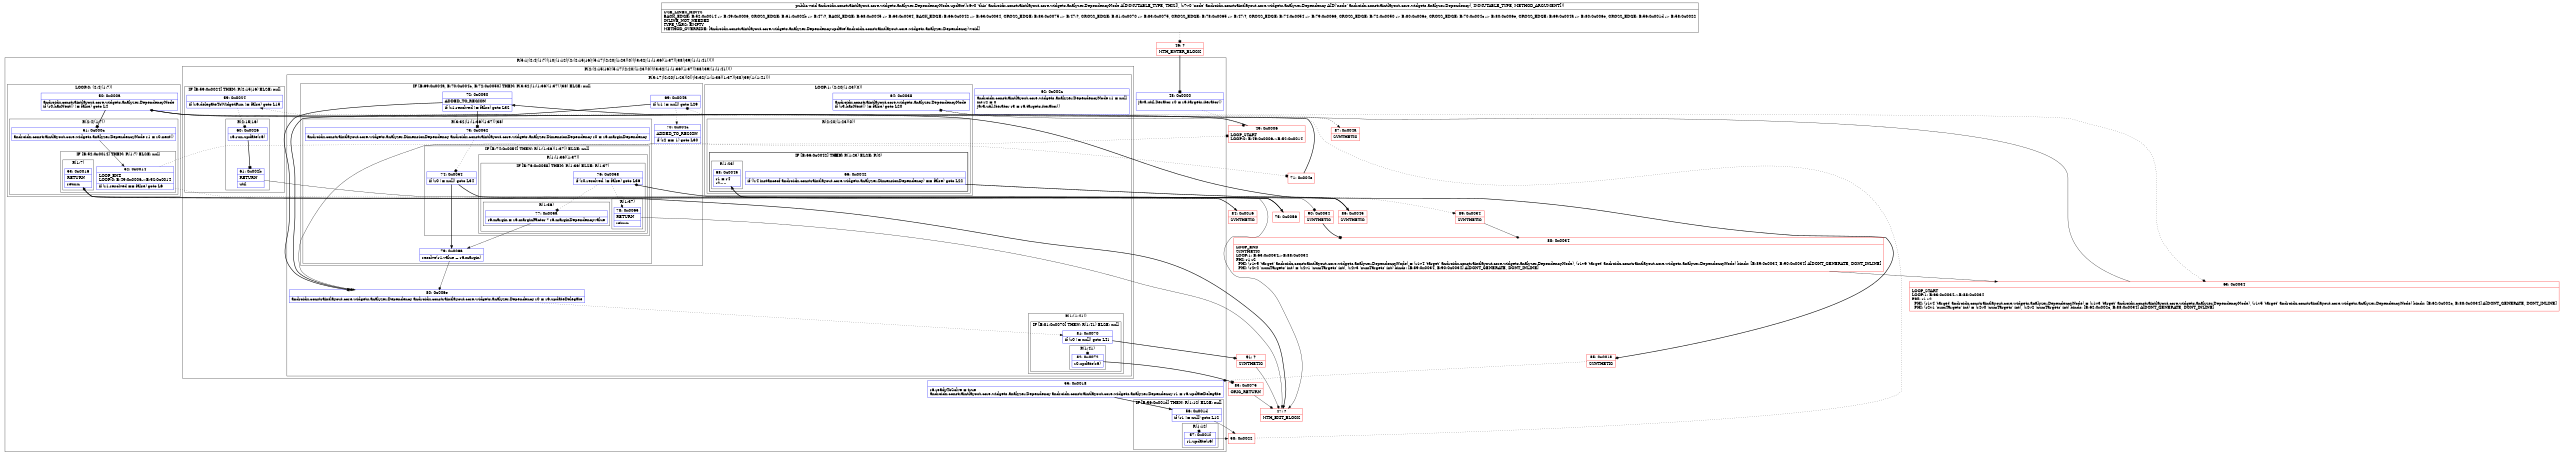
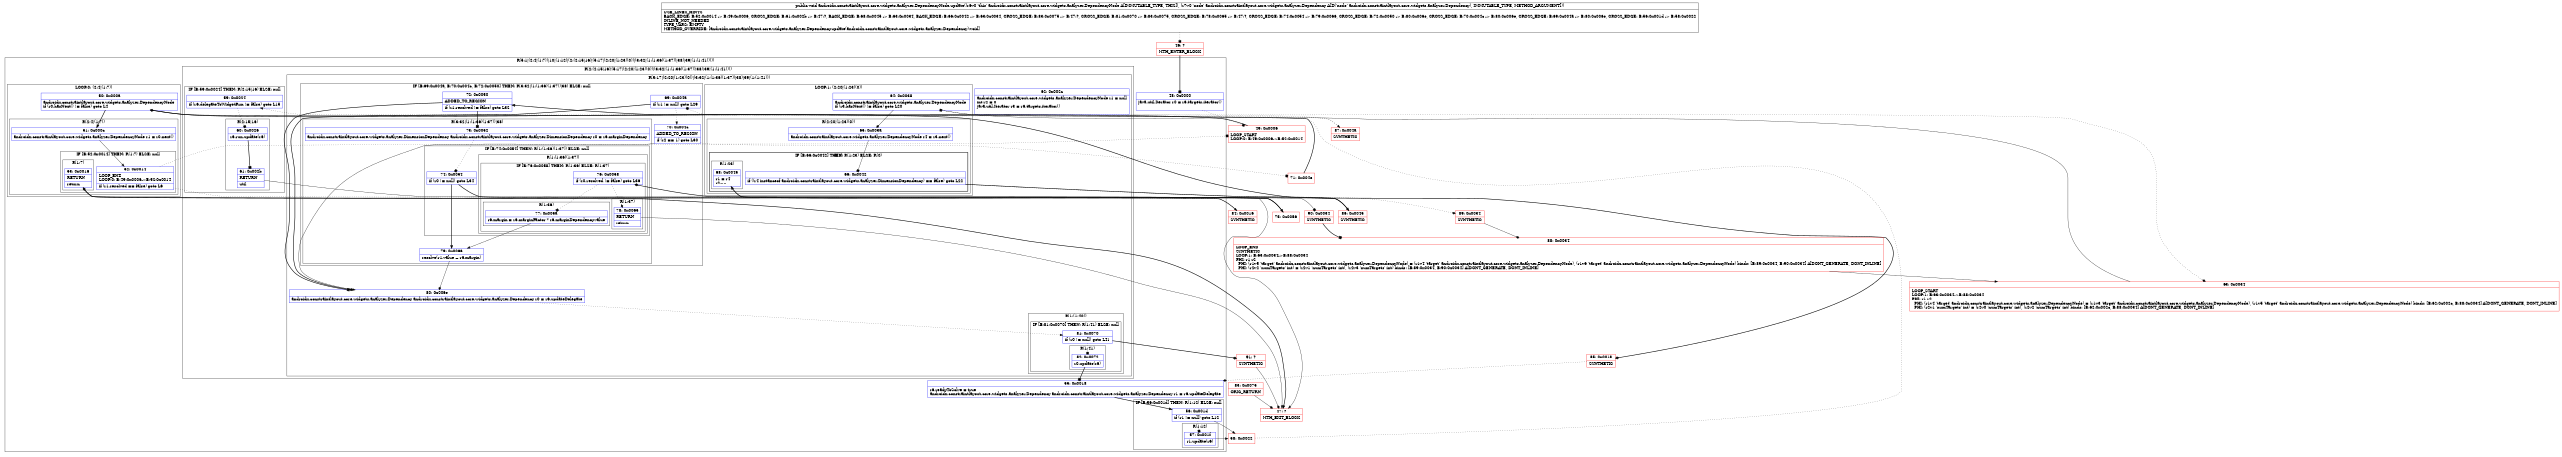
(102, 117) -> (102, 117)
none -> (871, 134)
(1076, 316) -> (1076, 316)
(1168, 368) -> (1083, 373)
